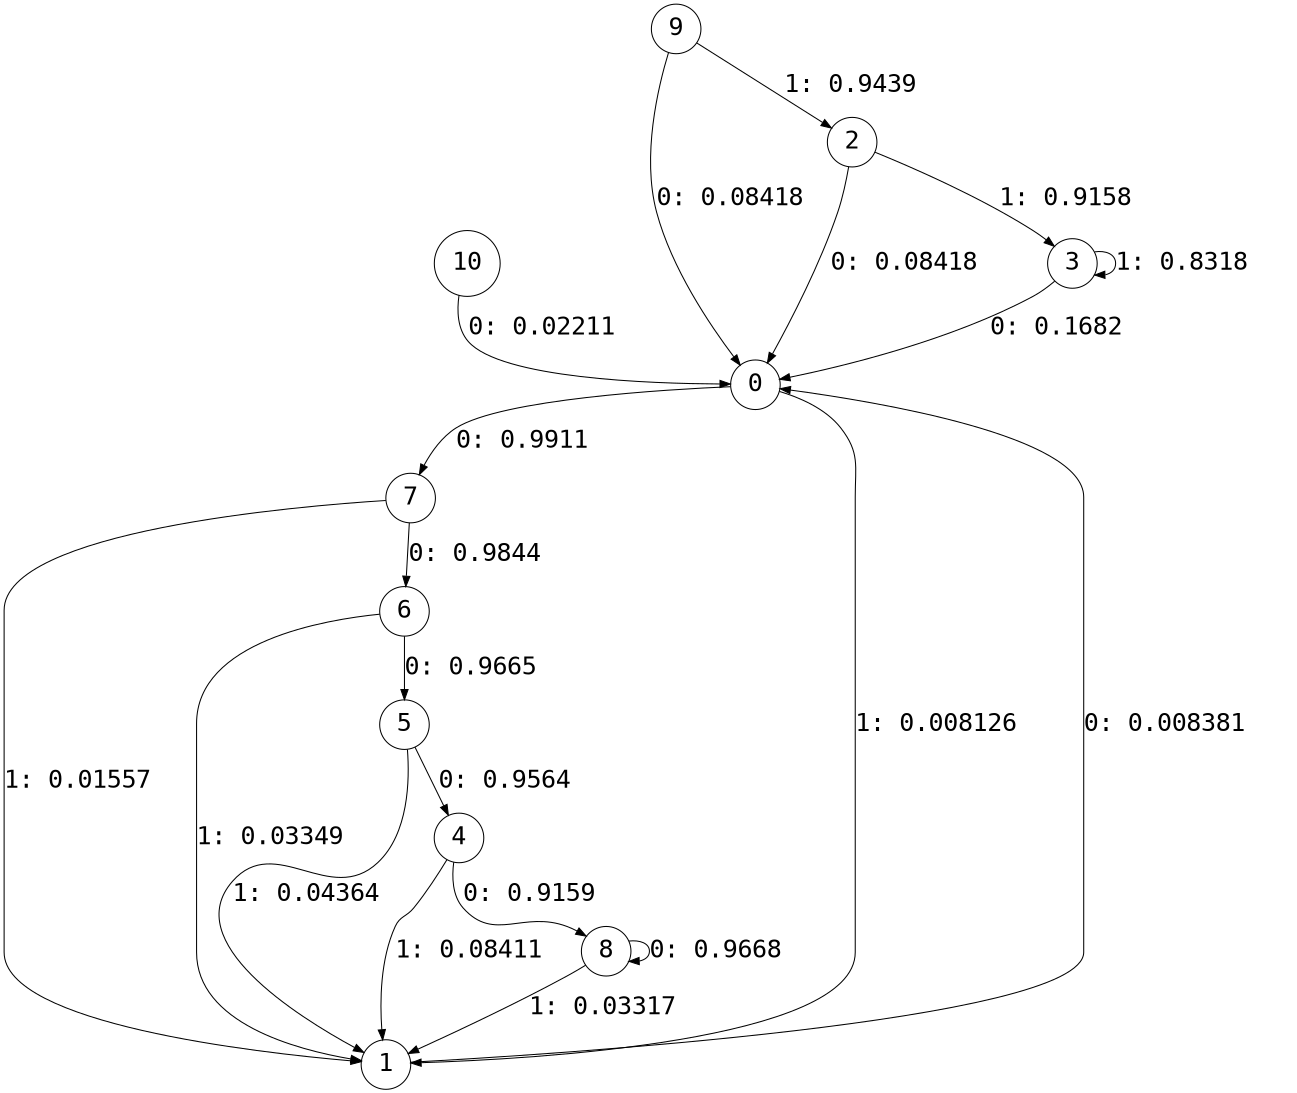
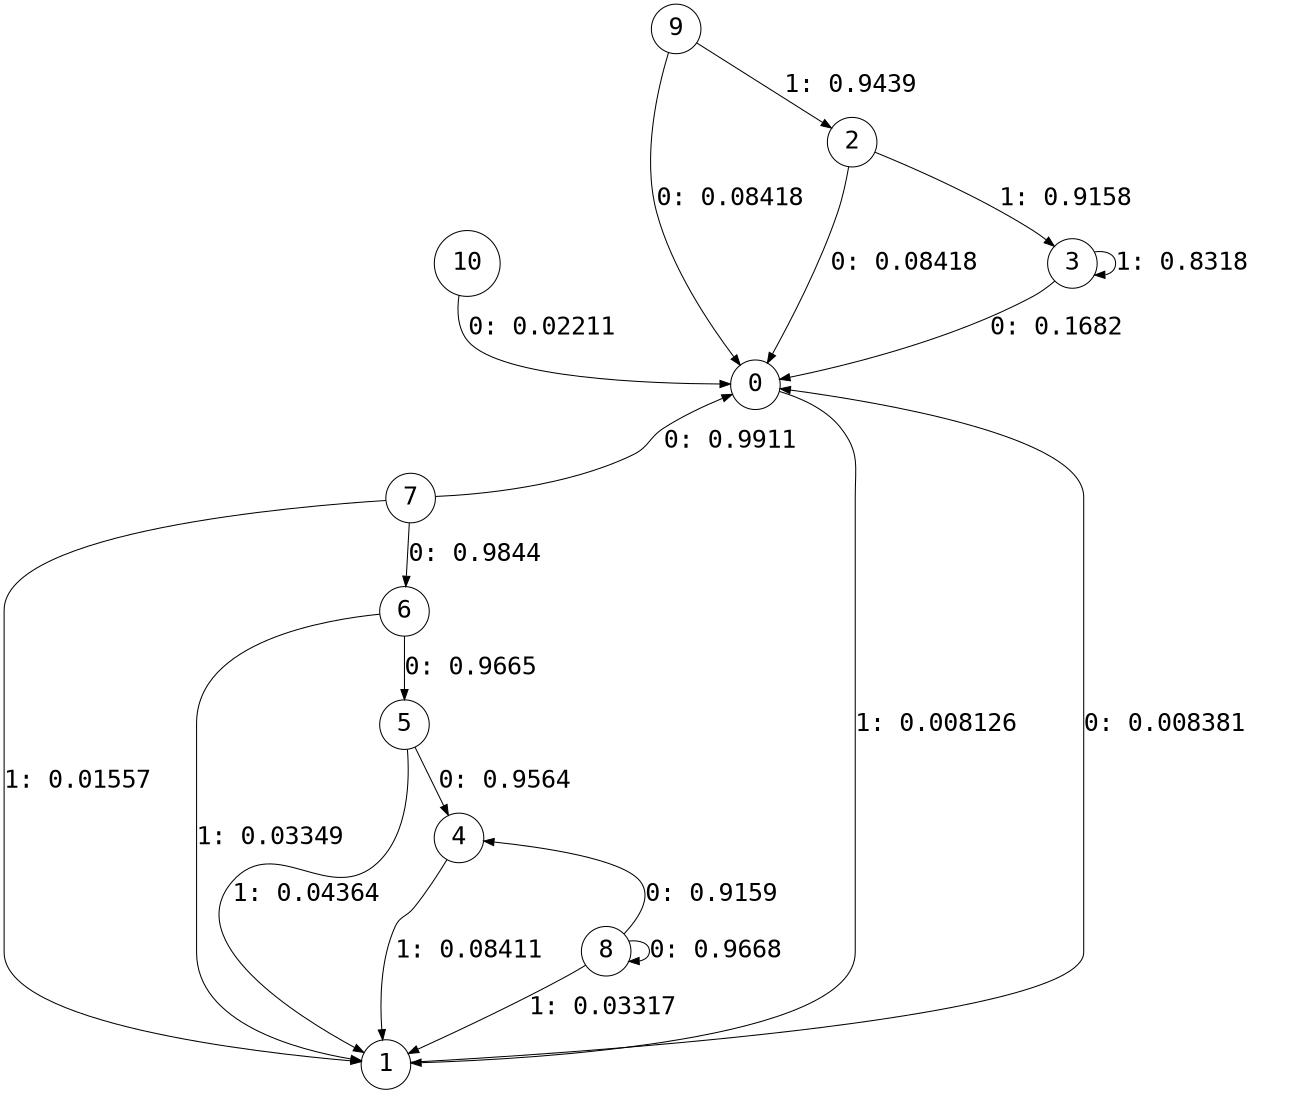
(567, 400) -> (588, 472)
(494, 924) -> (599, 860)
